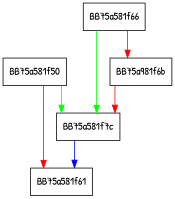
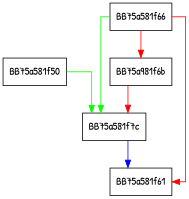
(44, 123) -> (186, 95)
